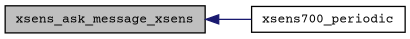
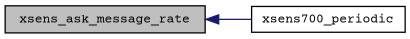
(105, 19) -> (105, 19)
